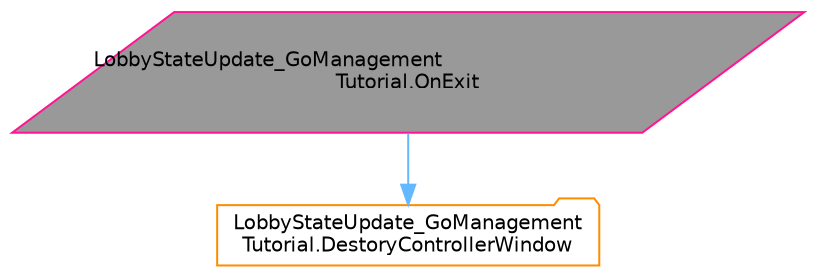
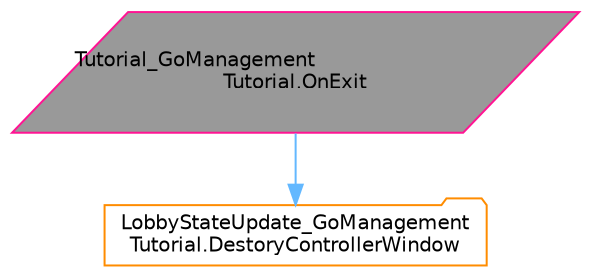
(408, 72) -> (296, 72)
